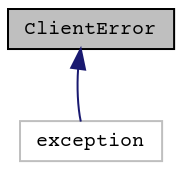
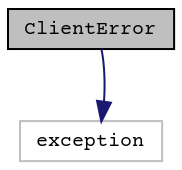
(78, 95) -> (104, 75)
